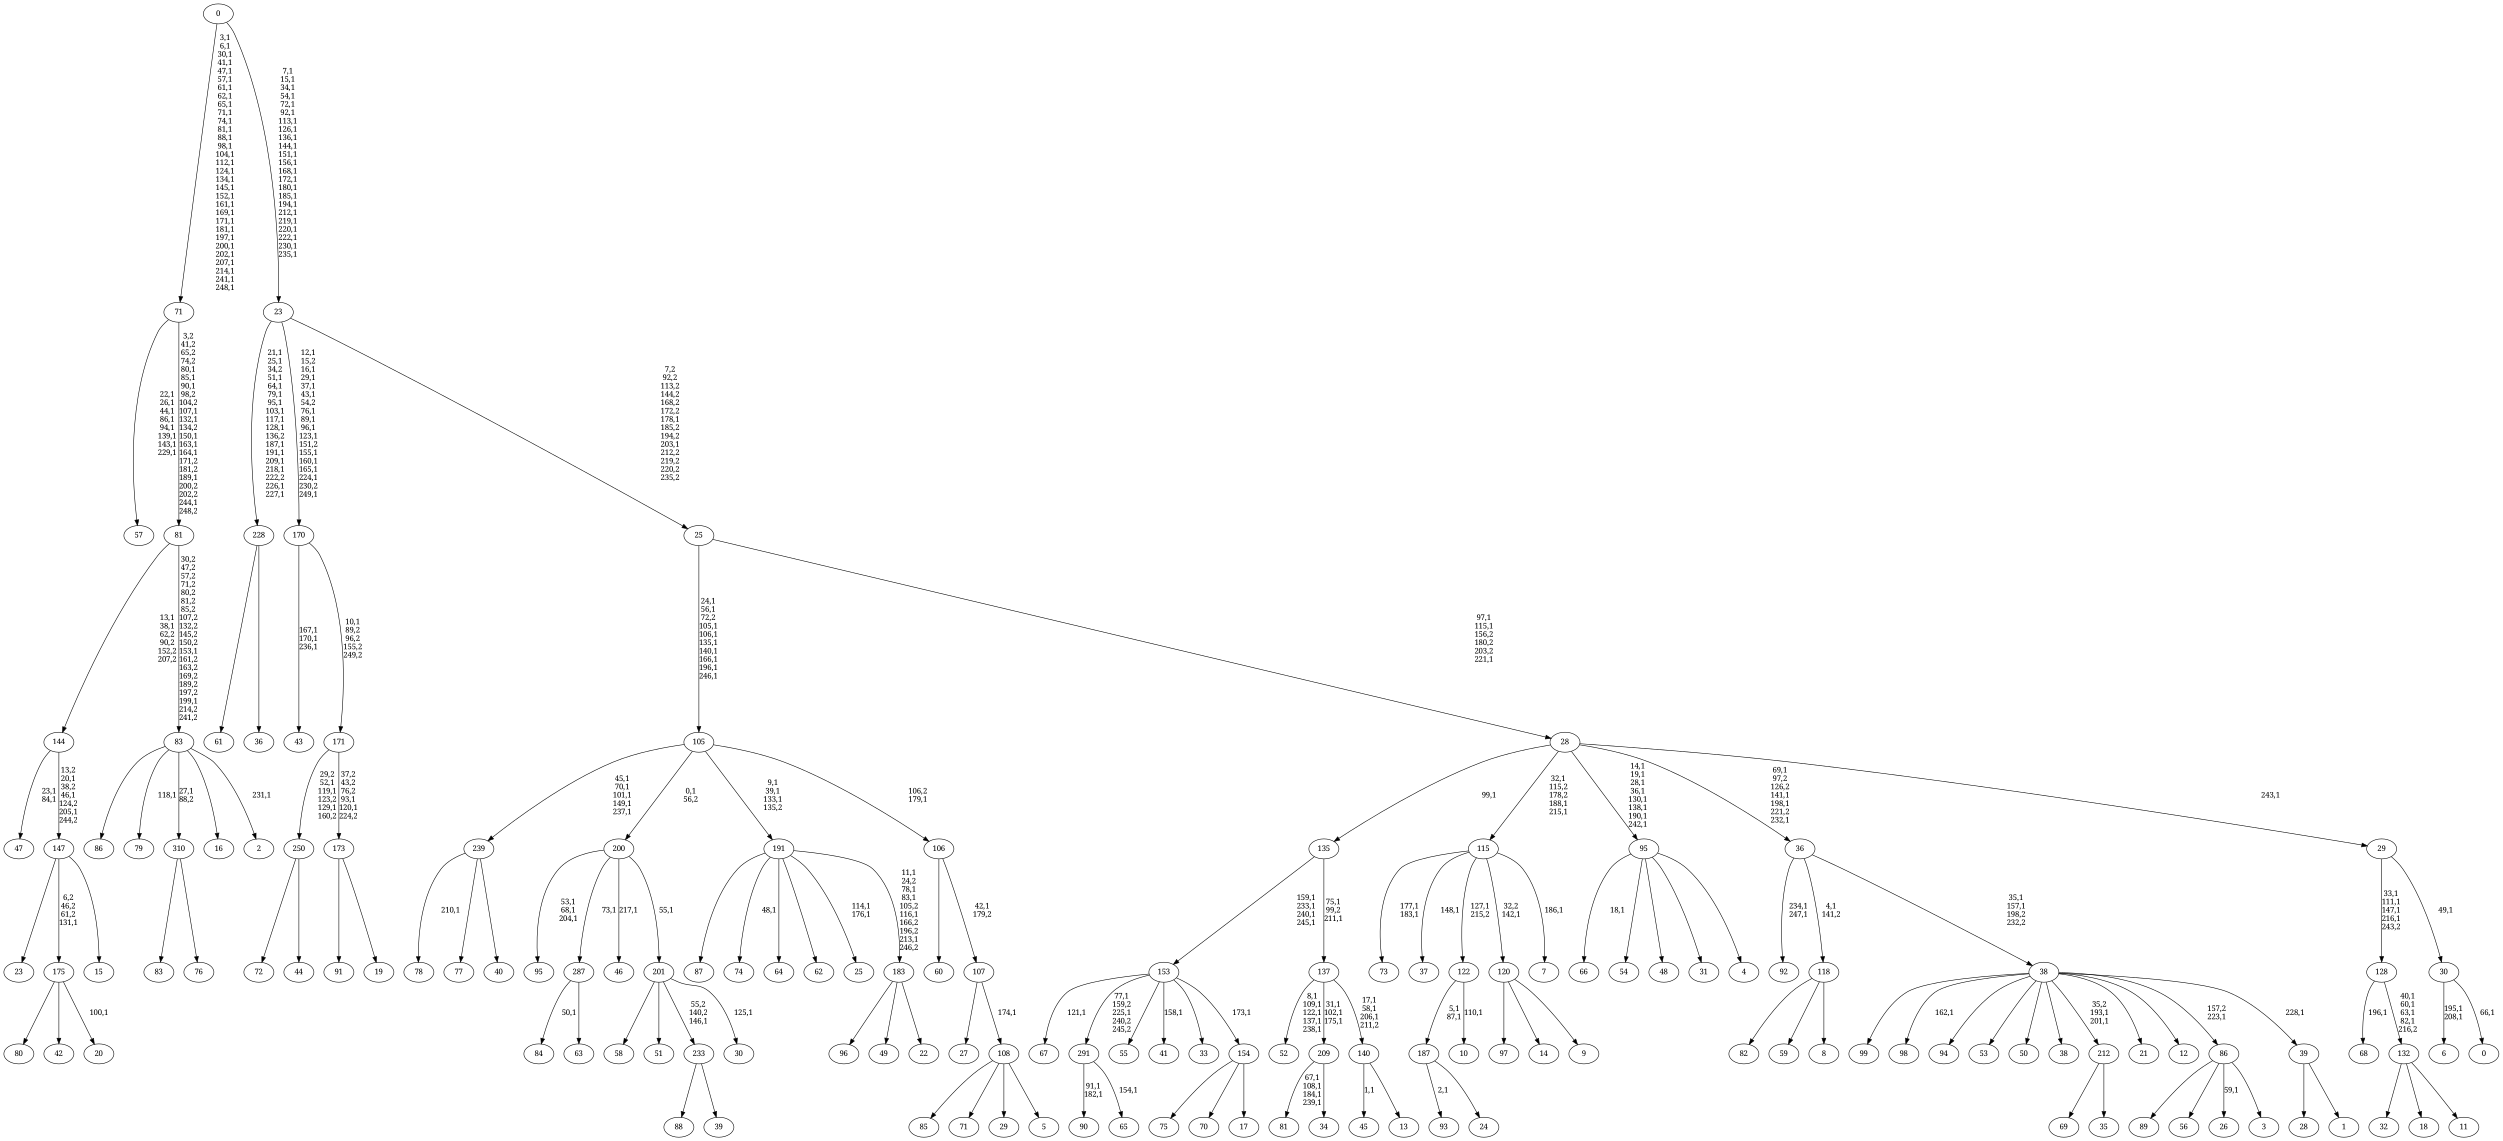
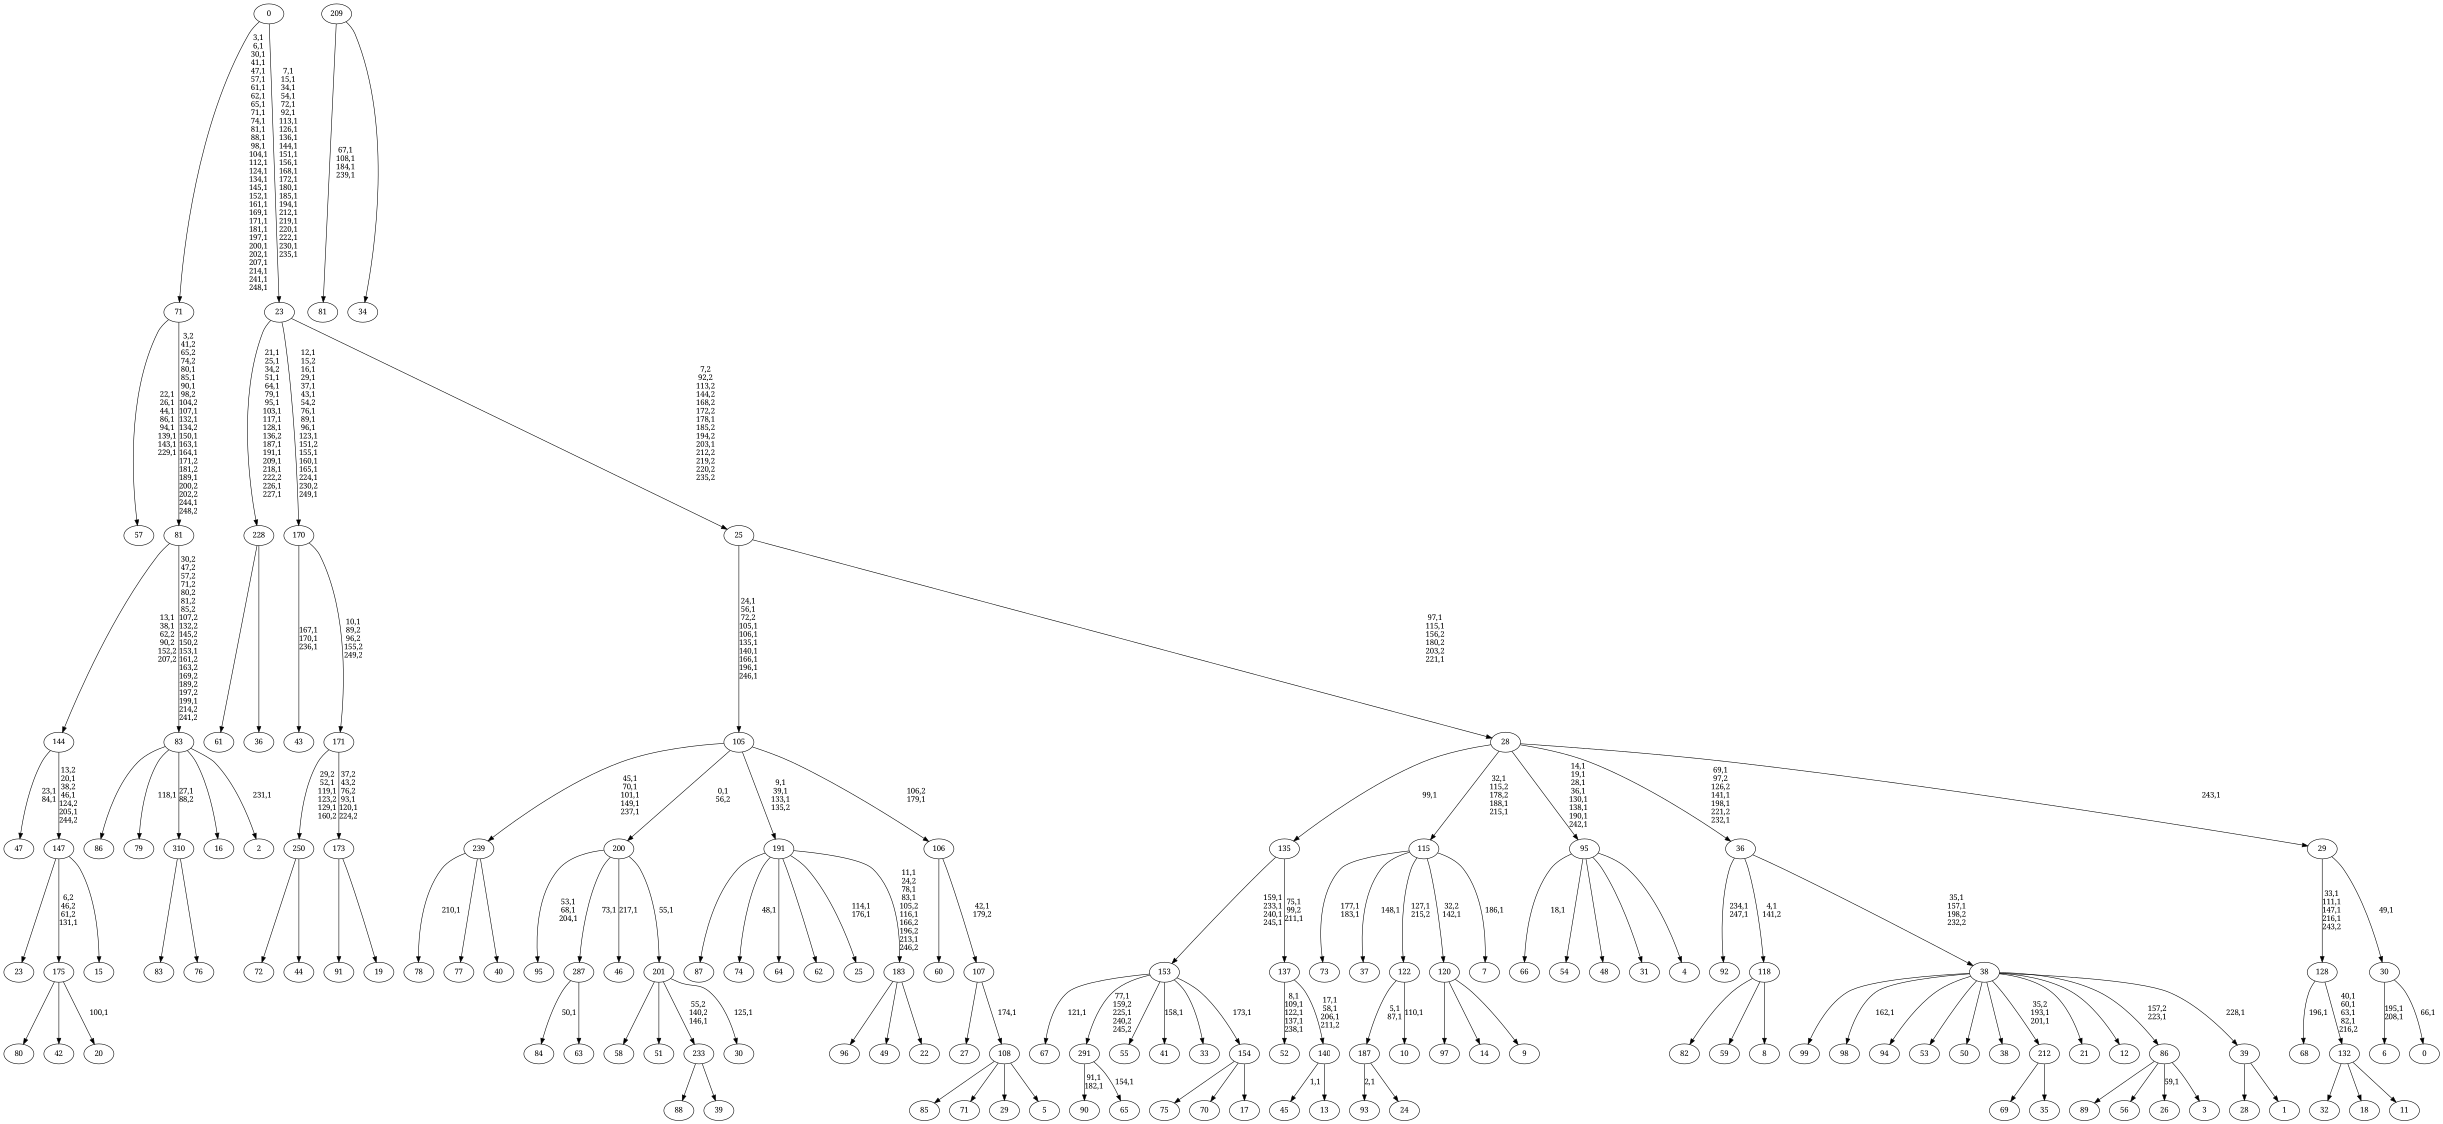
(1324, 1010) -> none
